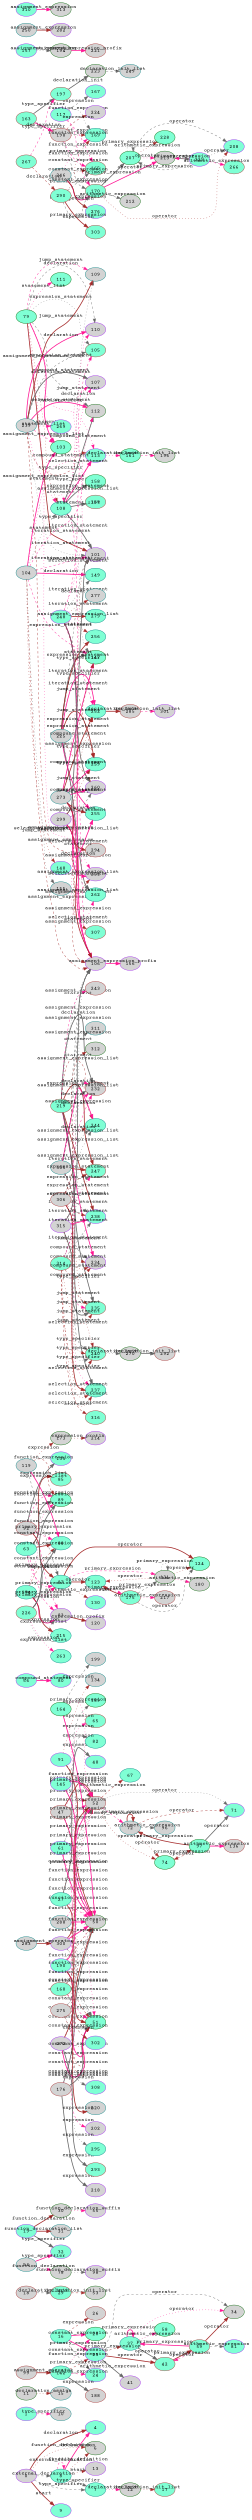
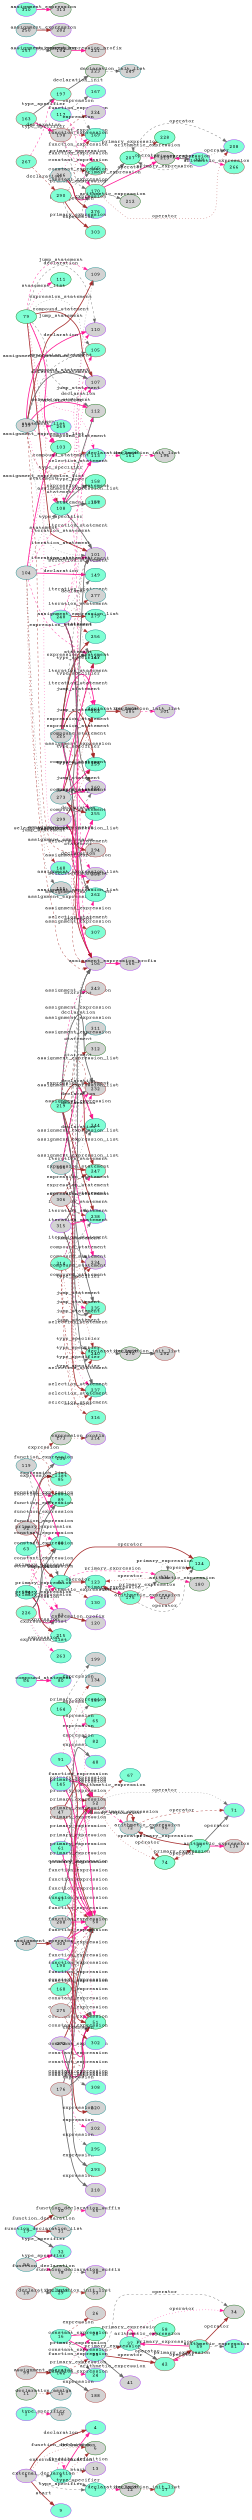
none -> (77, 327)
(71, 1119) -> (71, 1119)
(79, 1911) -> (79, 1911)
